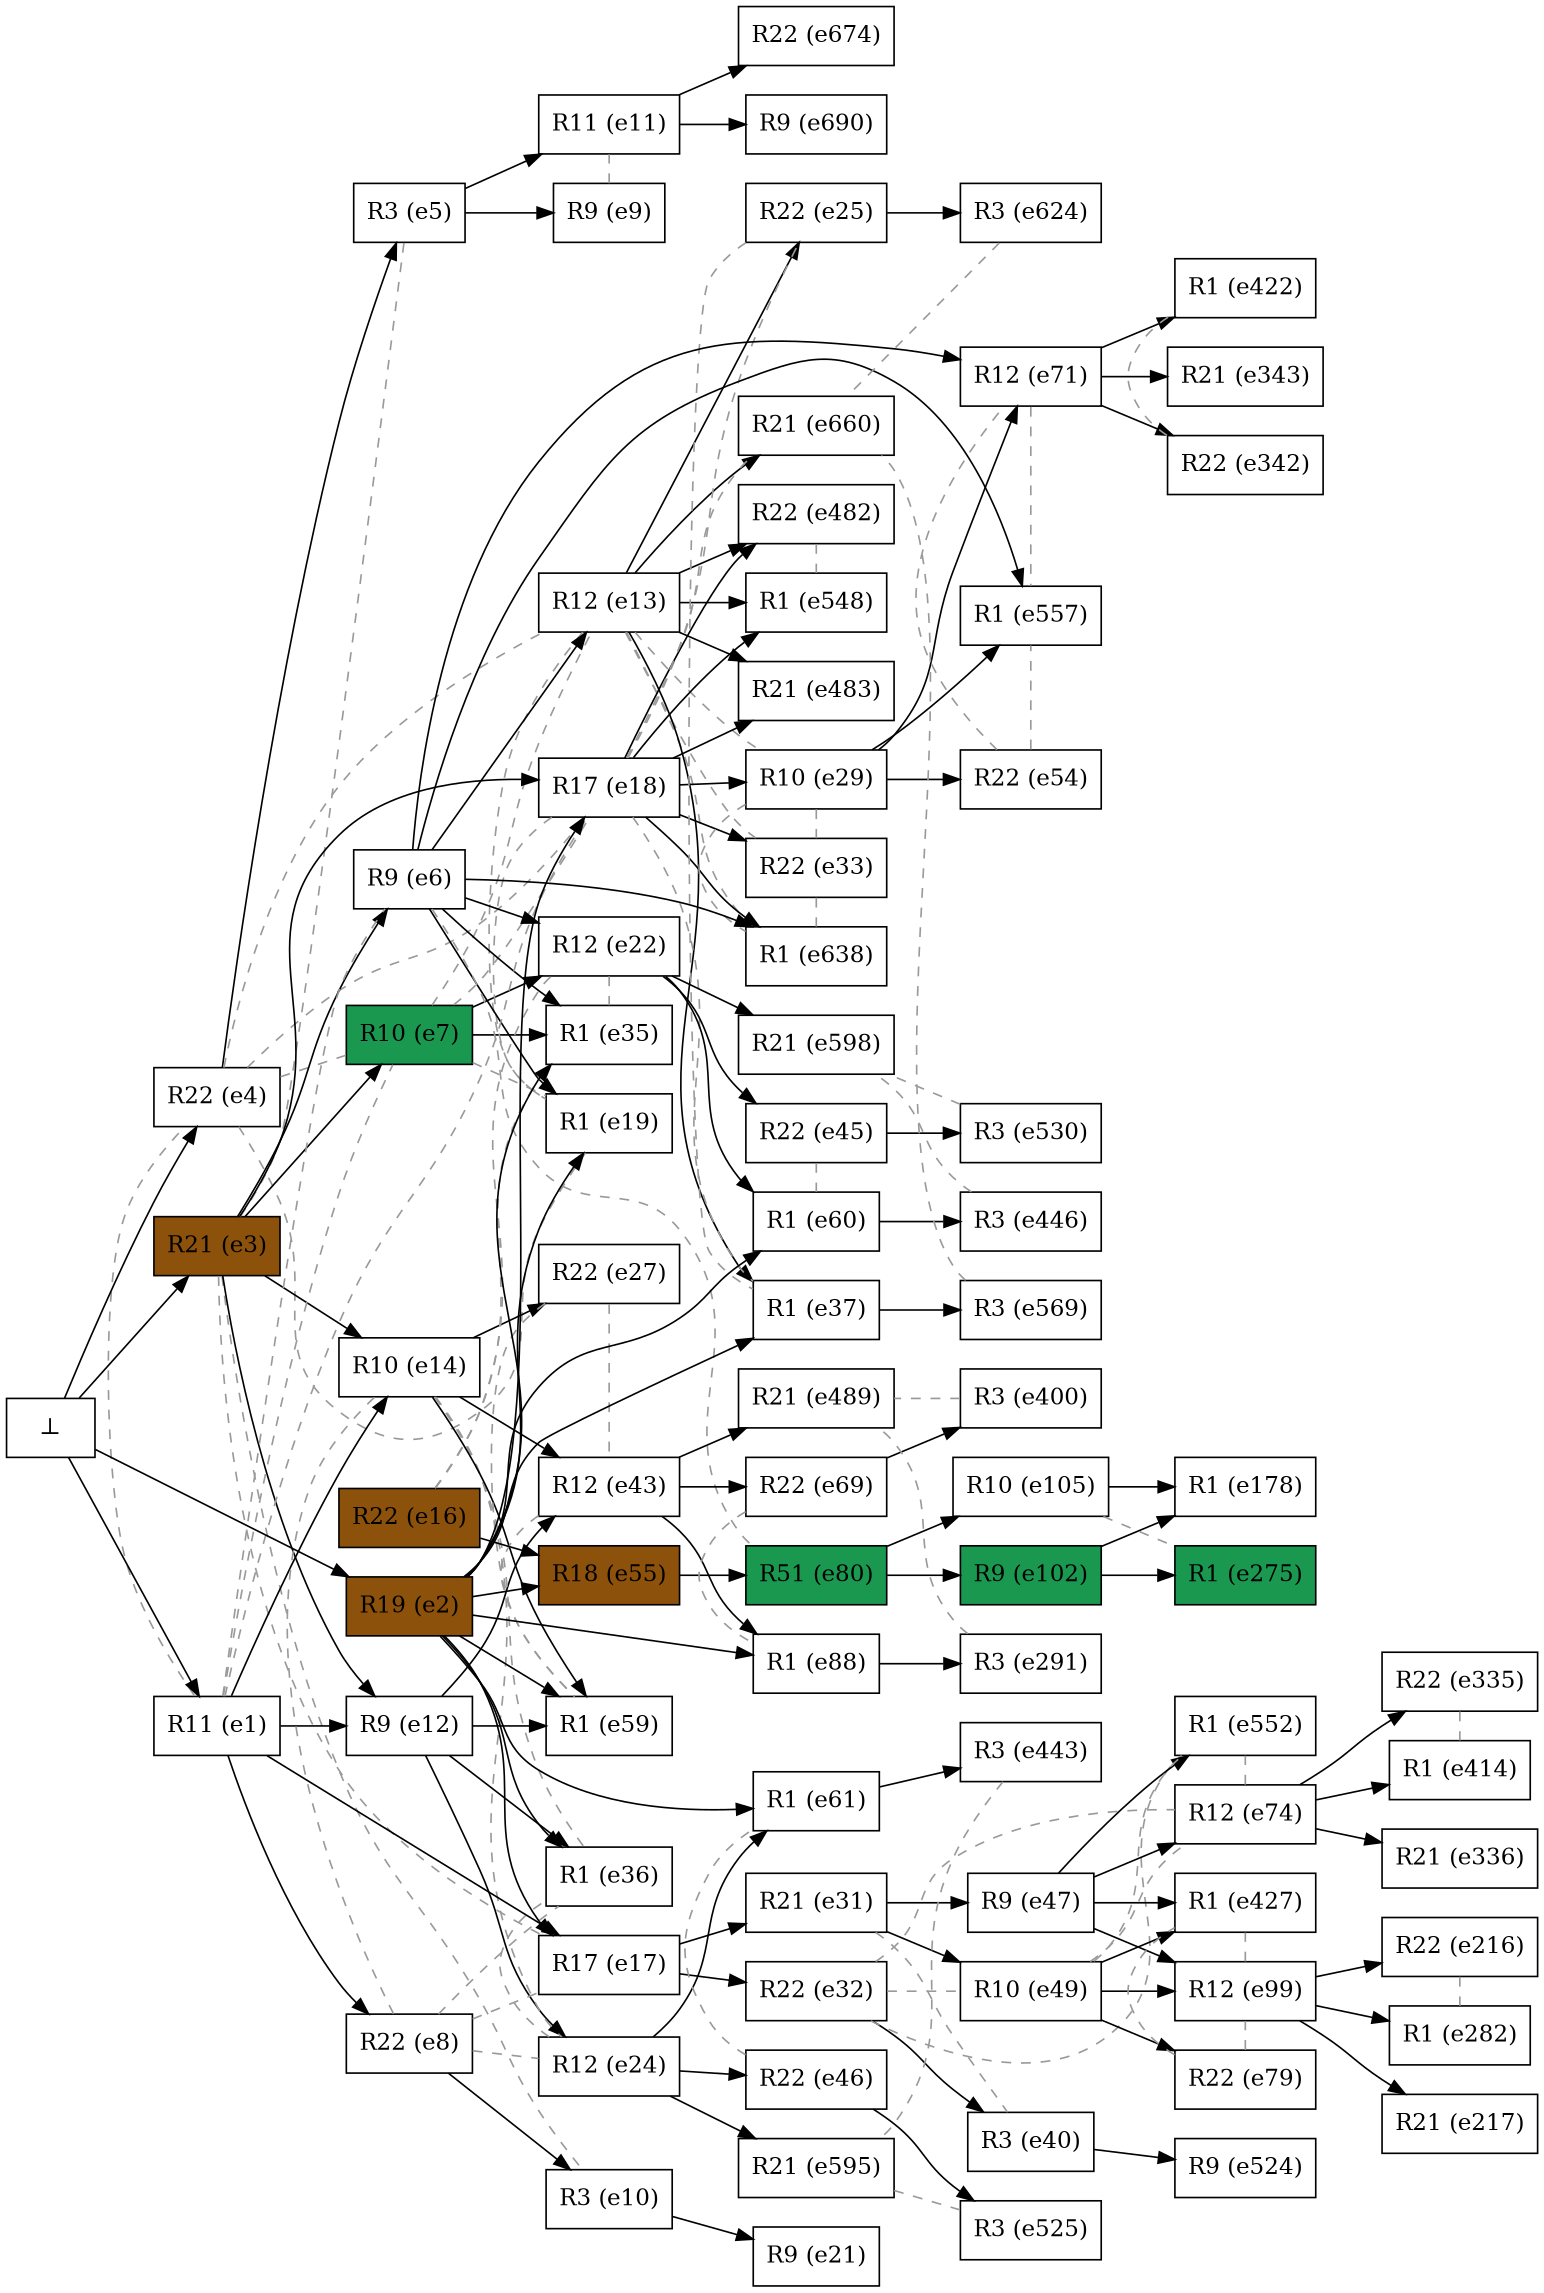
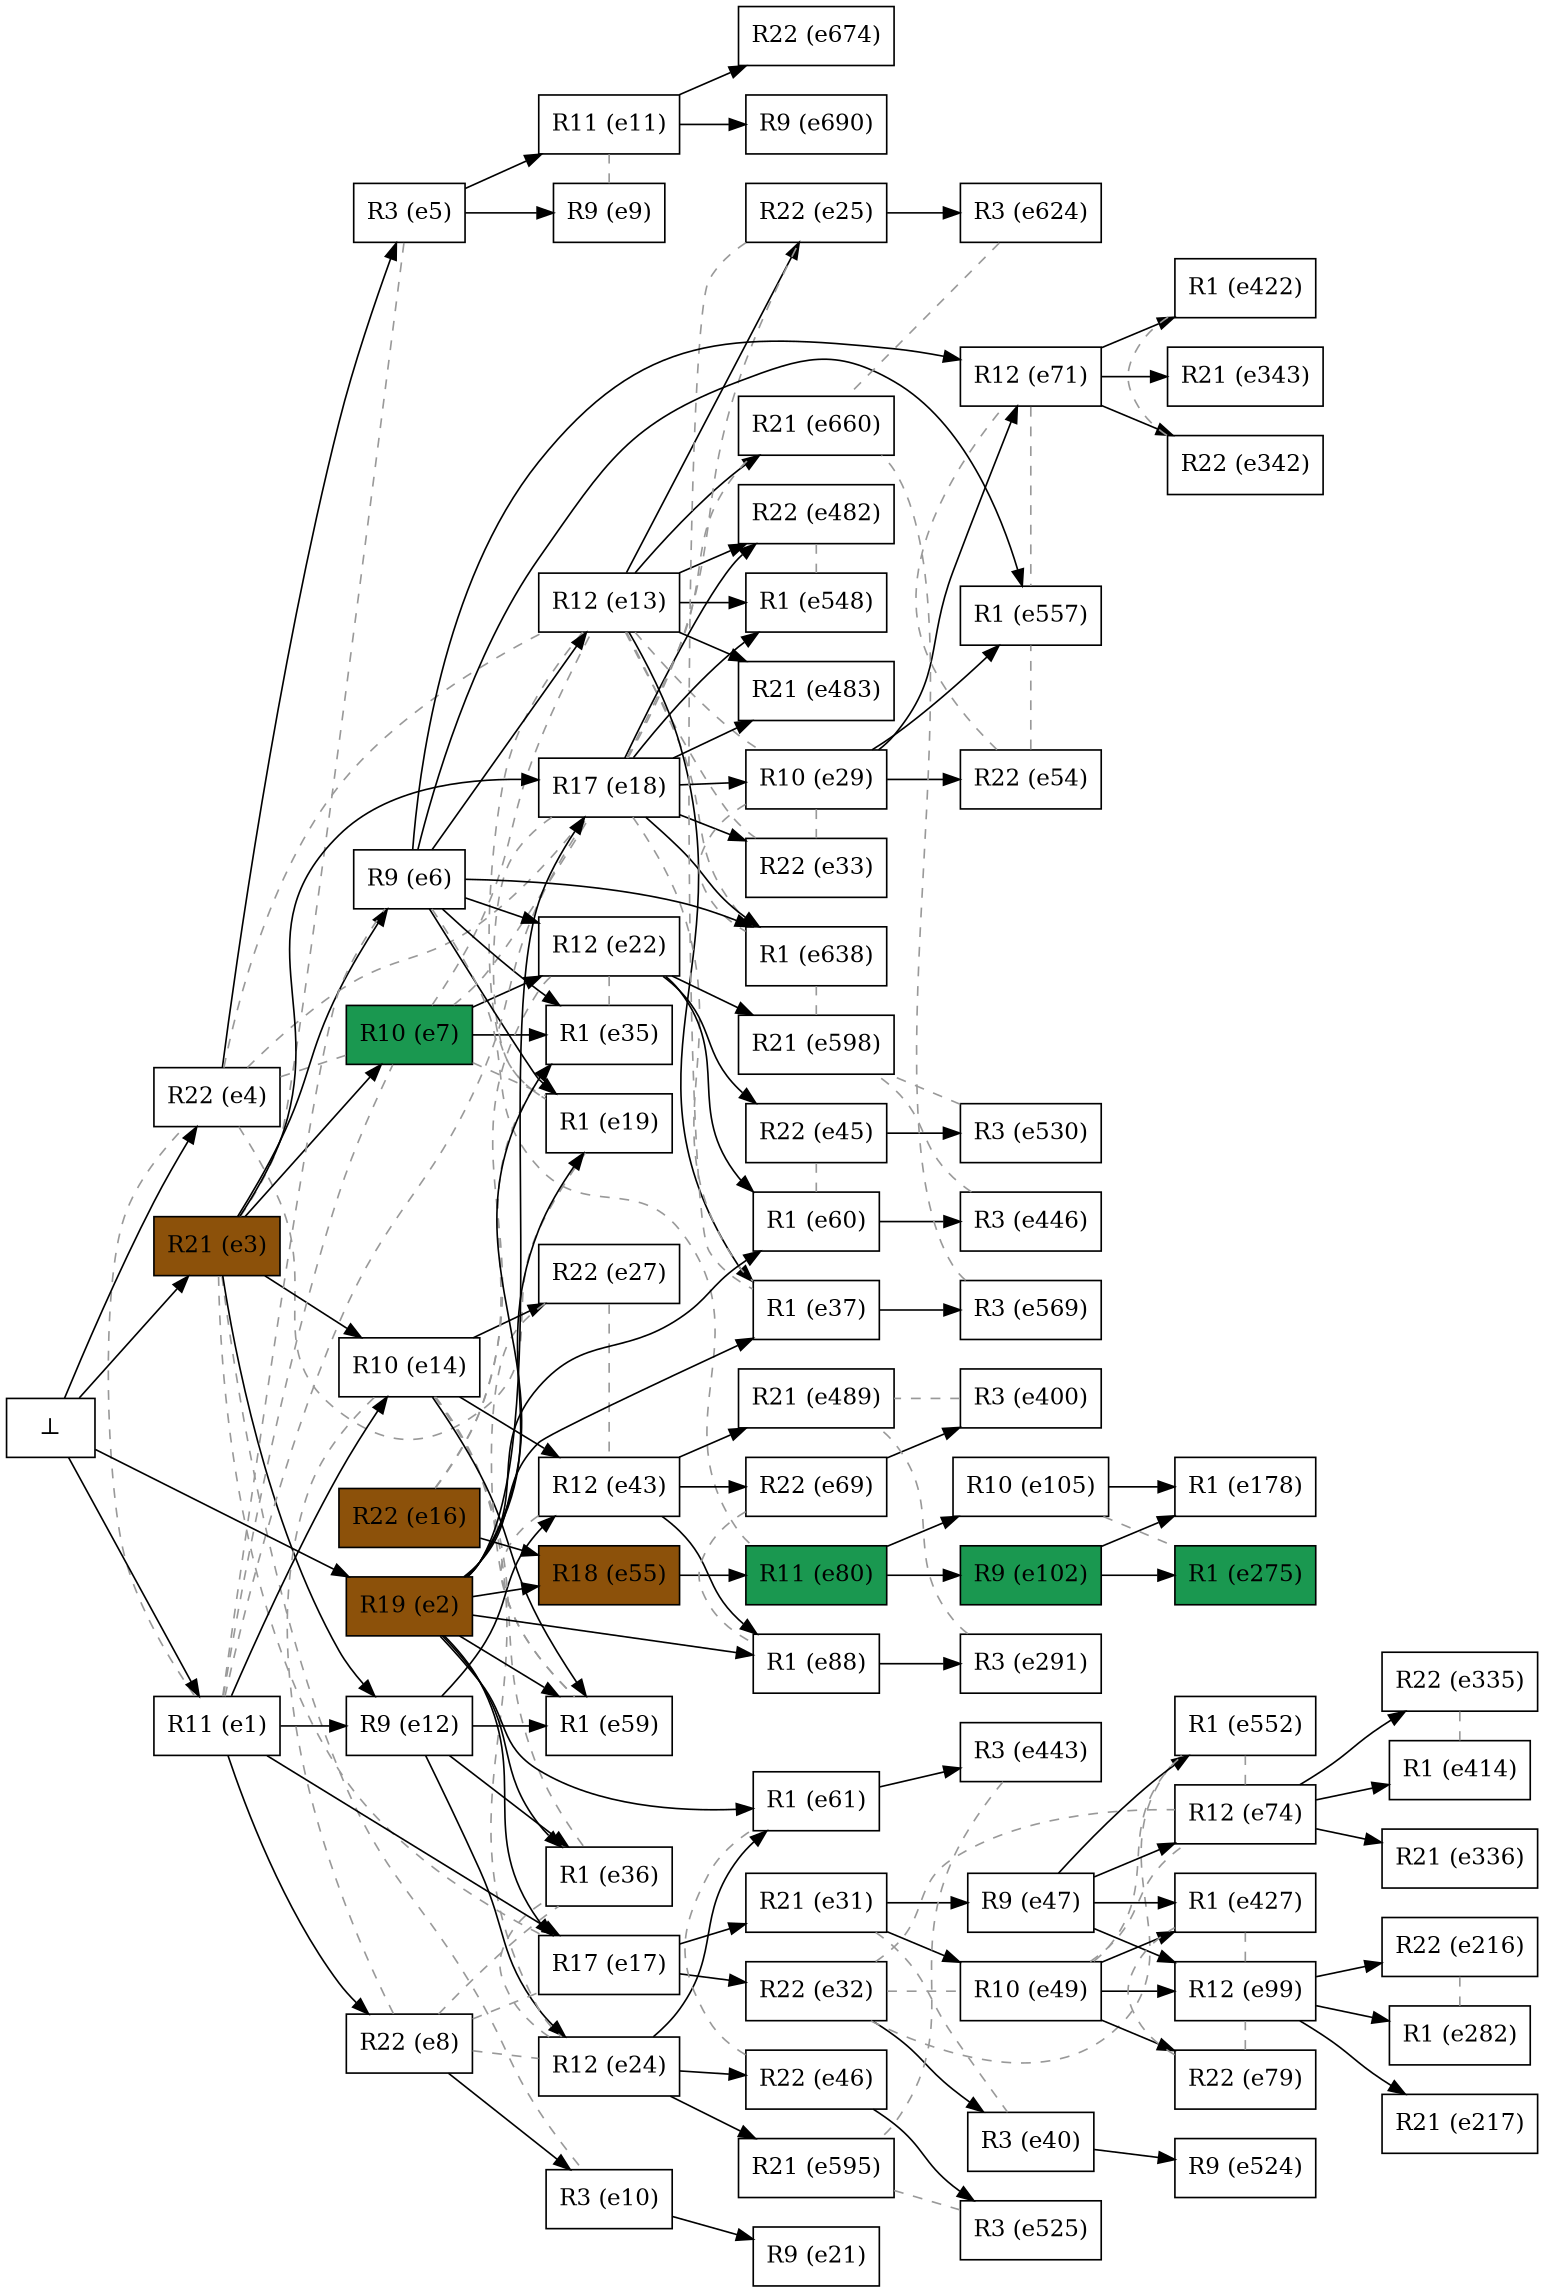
(816, 912) -> (816, 1001)
(816, 1575) -> (816, 1575)
